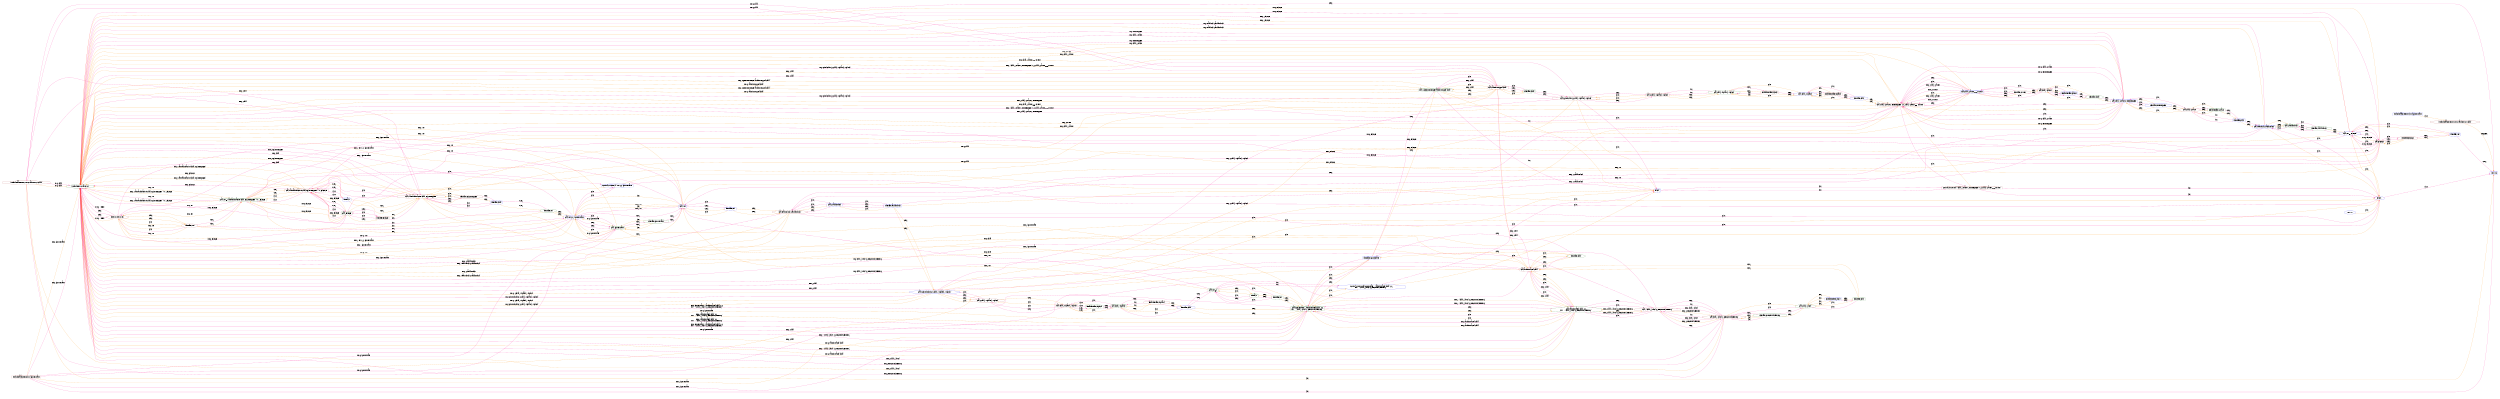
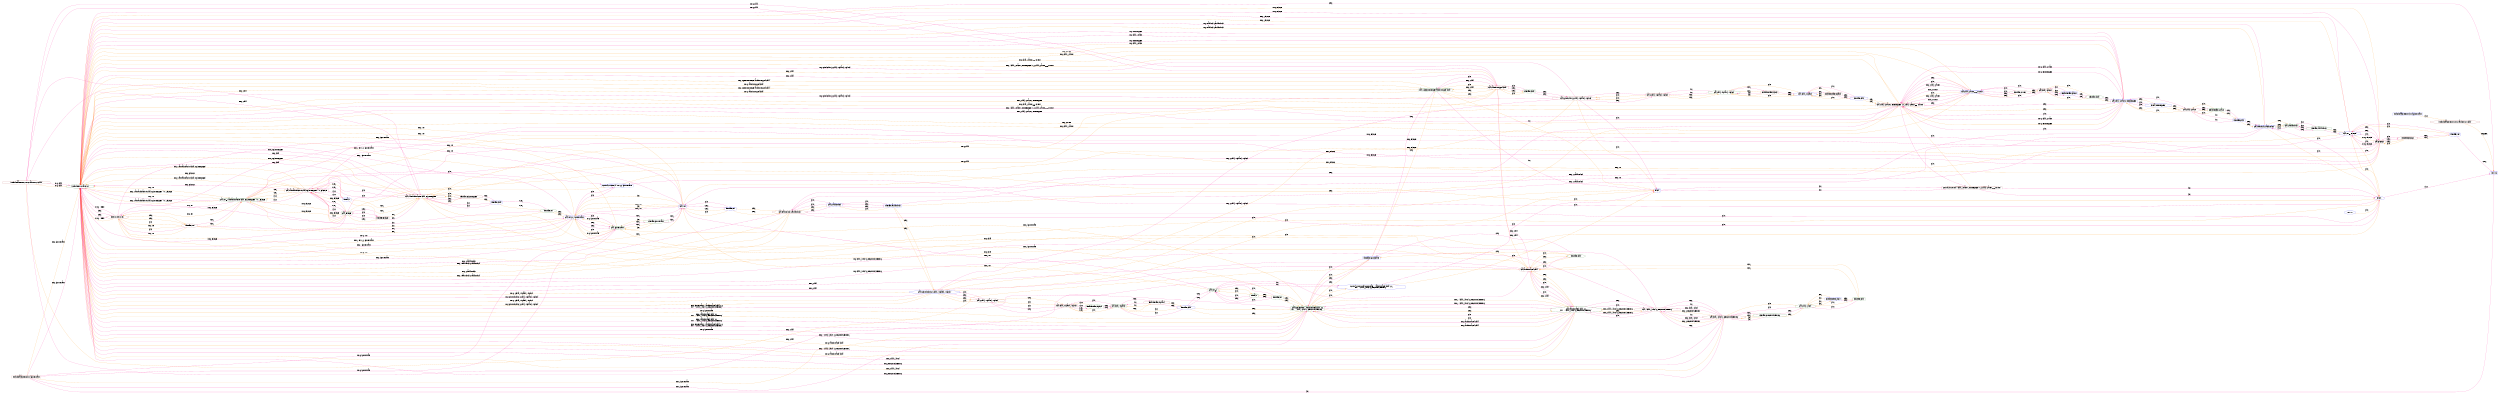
(2158, 105) -> (2158, 105)
(1269, 379) -> none
